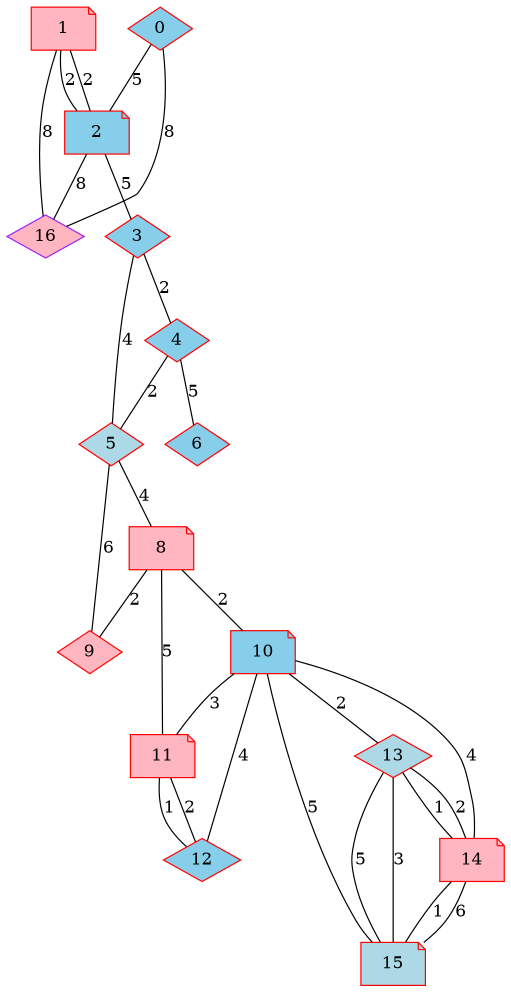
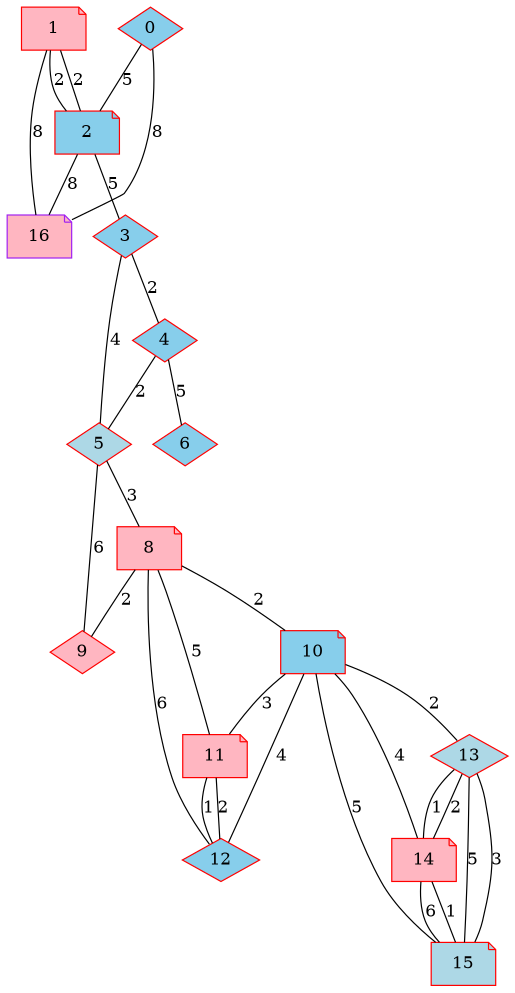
(46, 236) -> (39, 236)
(145, 496) -> (133, 496)
none -> (157, 713)
